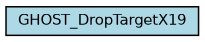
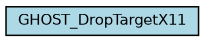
(102, 21) -> (102, 21)
